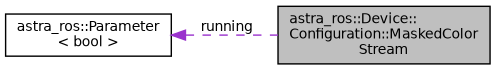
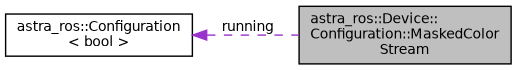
(88, 35) -> (99, 35)
